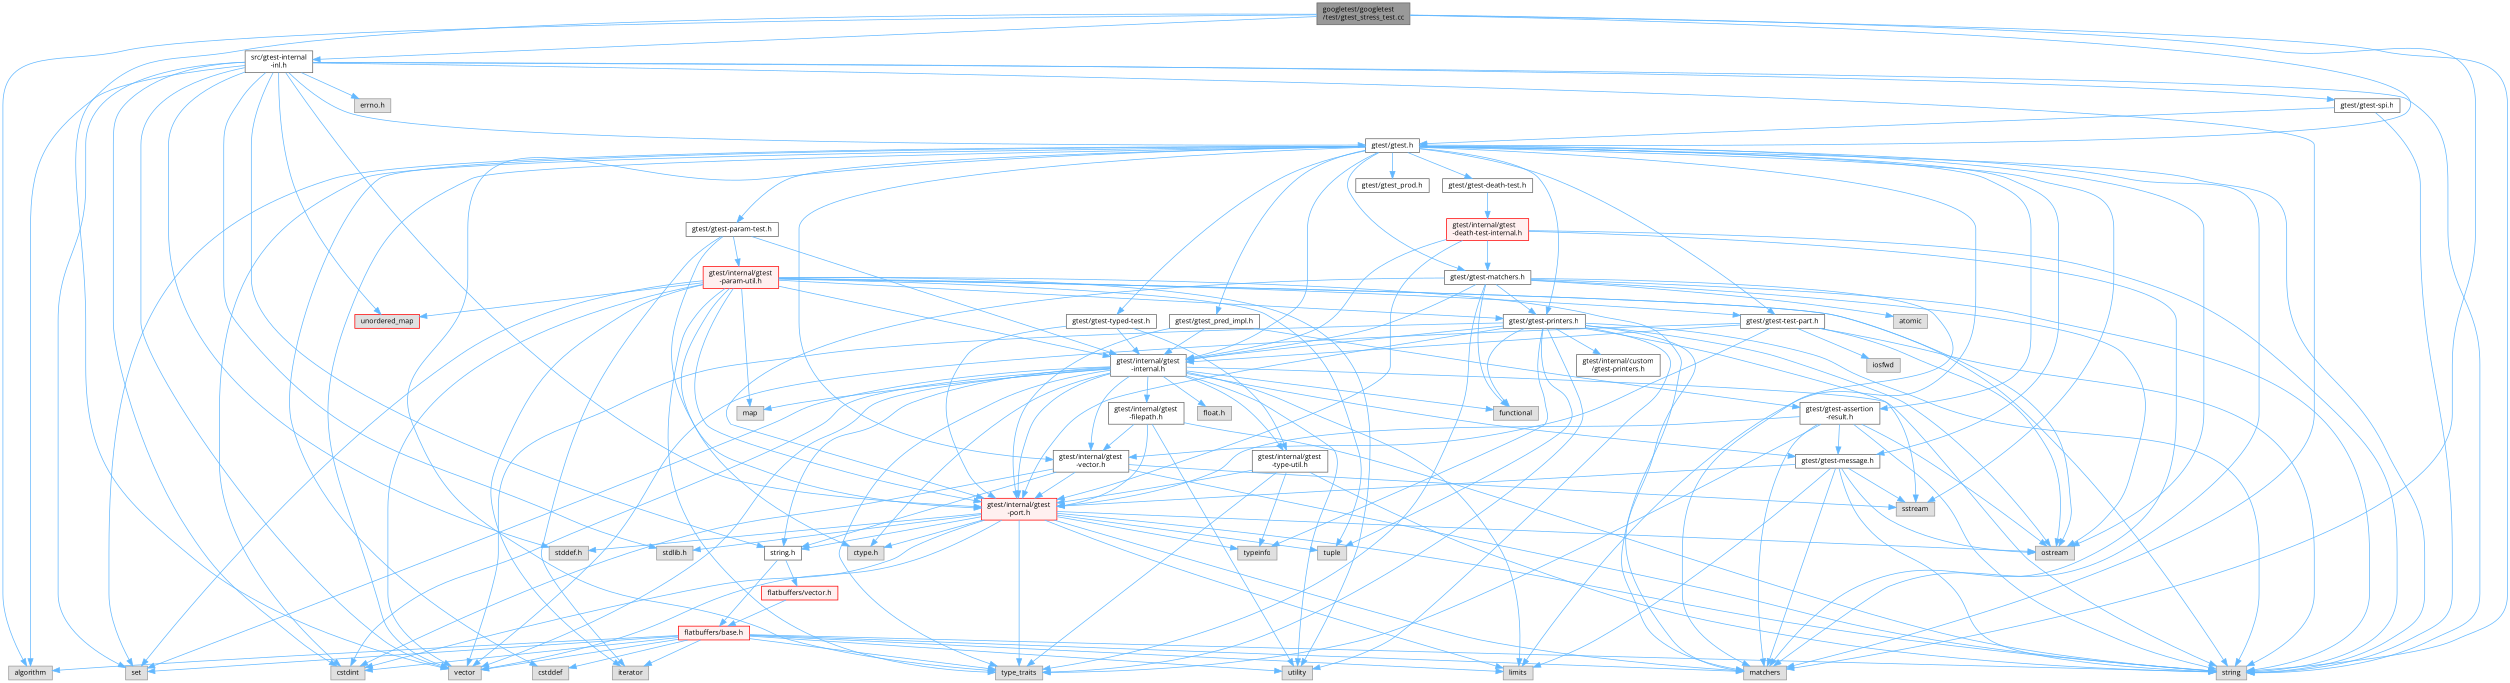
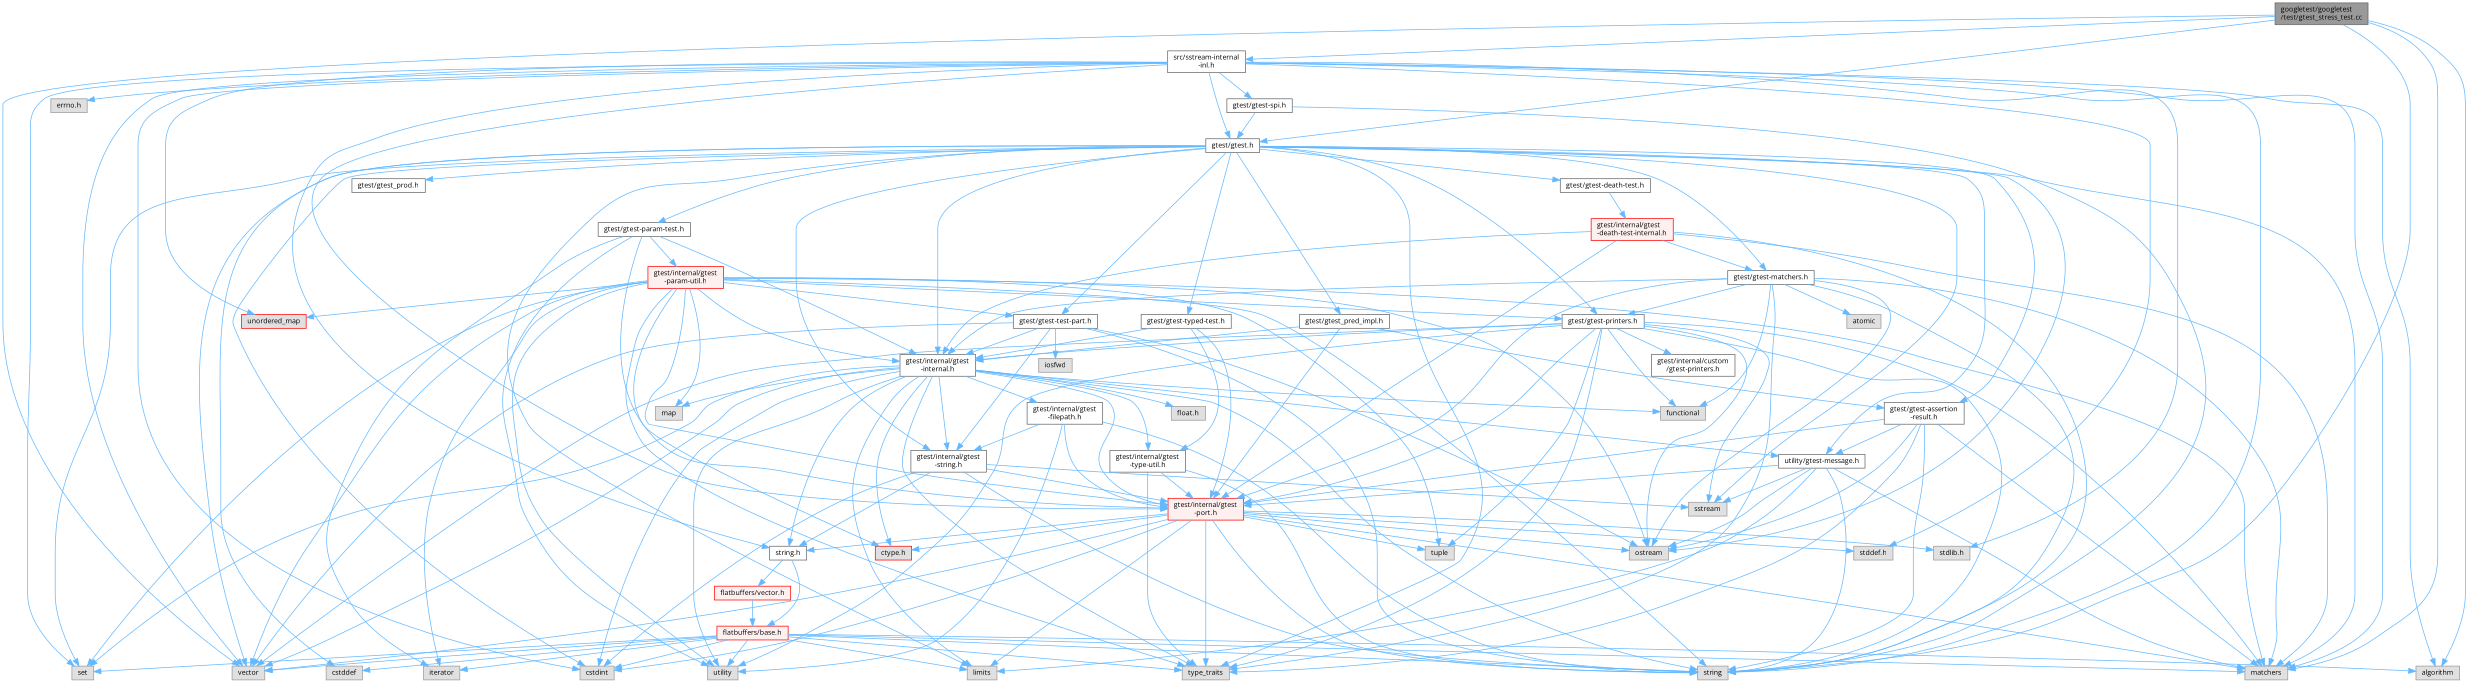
(279, 62) -> (1207, 62)
(2169, 175) -> none
(1091, 461) -> (949, 461)
(1838, 461) -> (1822, 461)
none -> (514, 467)
(866, 553) -> (893, 553)
(1257, 553) -> none
